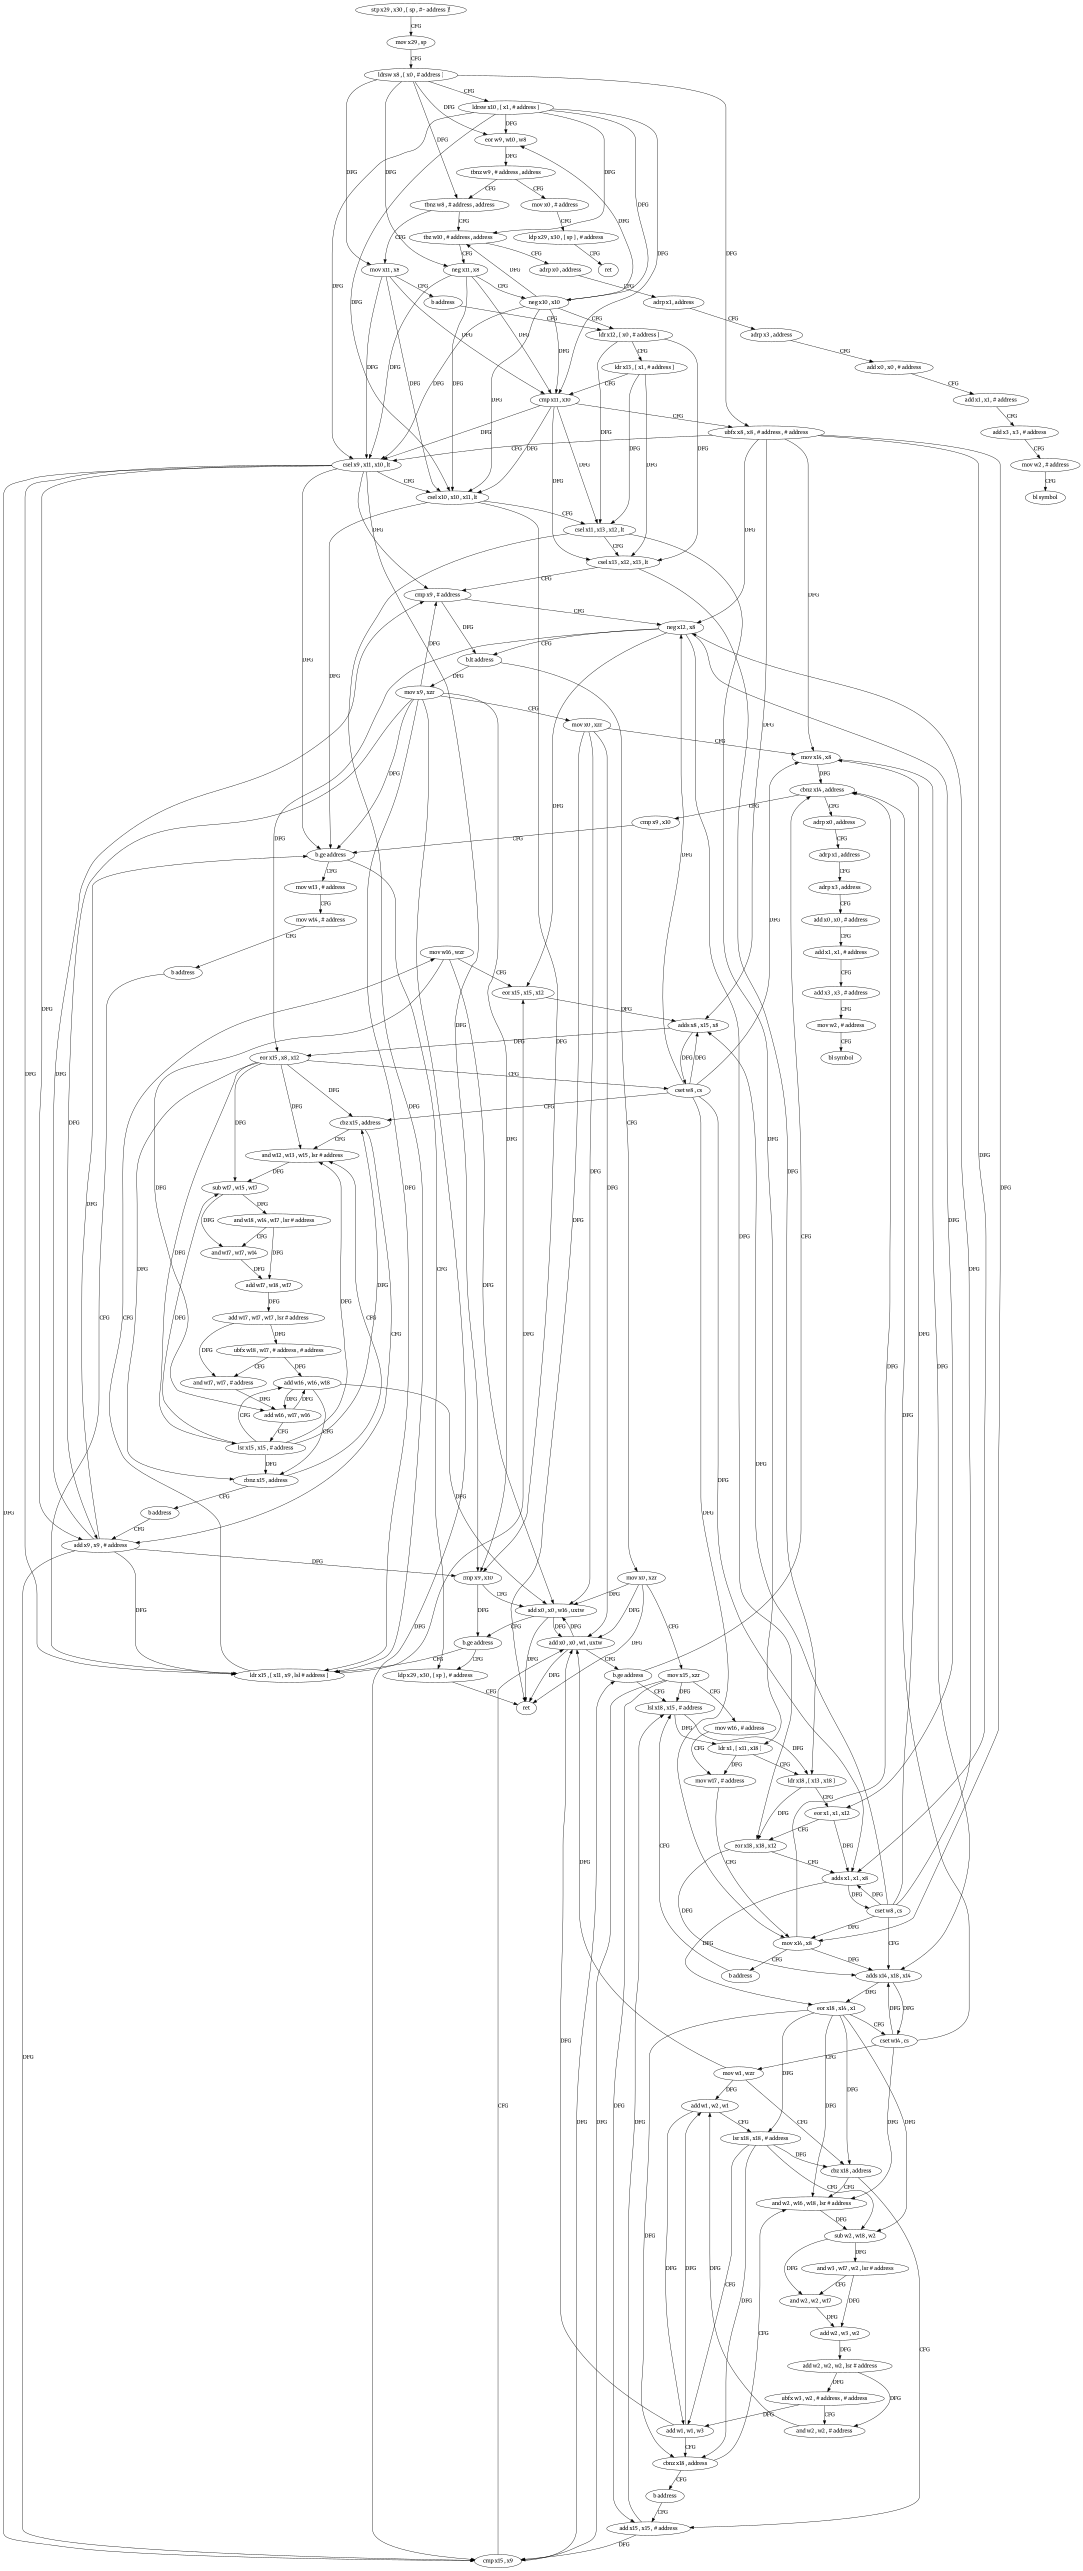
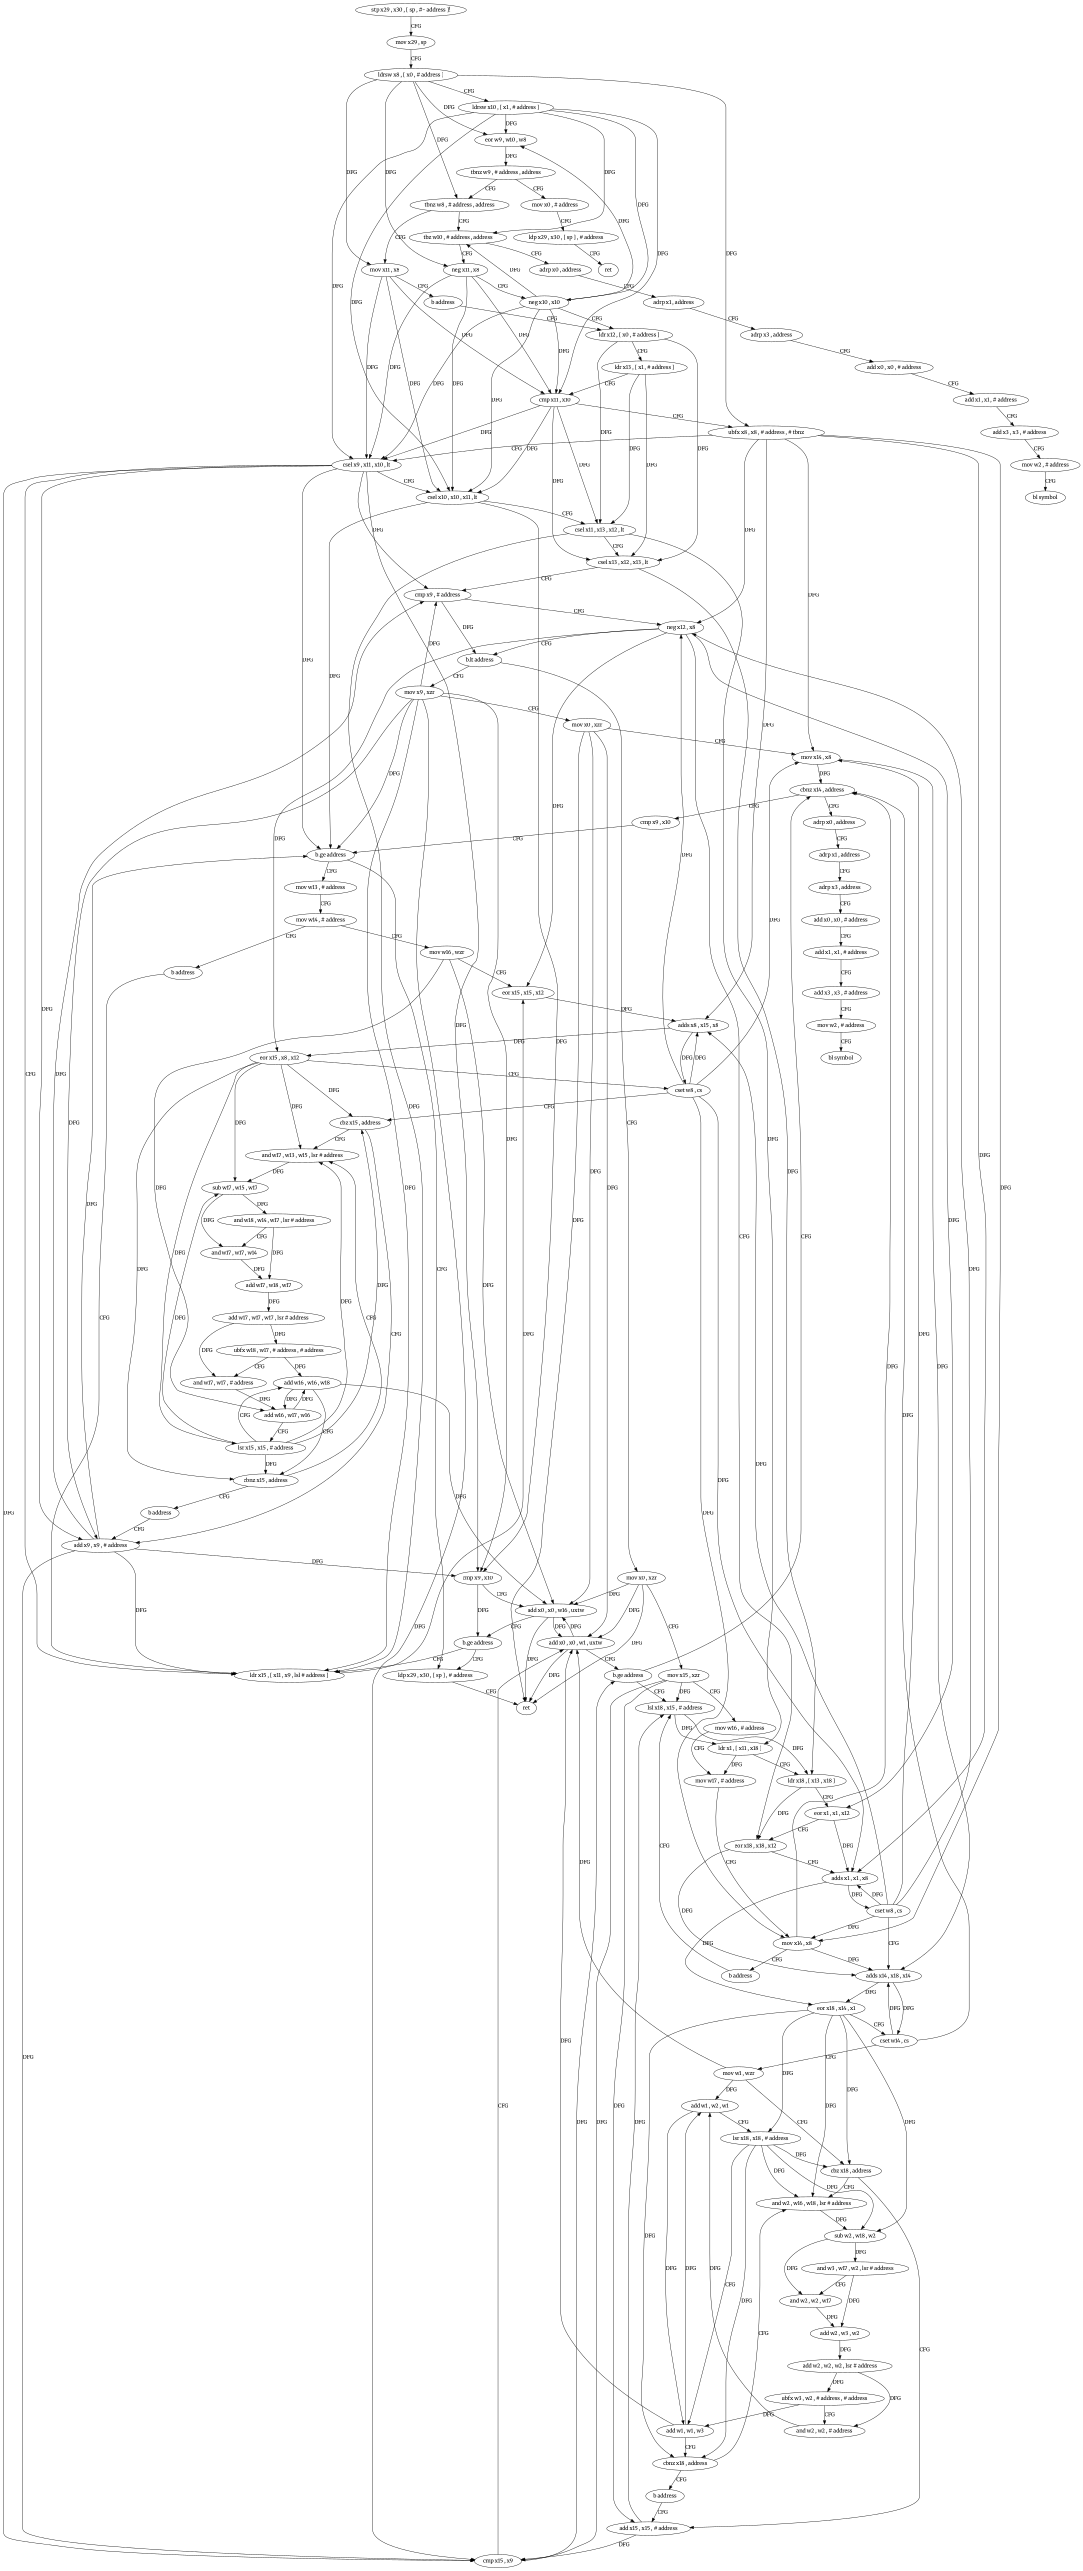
(766, 433) -> (766, 433)
(458, 676) -> (458, 676)
(31, 1074) -> (31, 1074)
(302, 1156) -> (302, 1156)
(745, 1237) -> (745, 1237)
(123, 1255) -> (385, 937)
(888, 2132) -> (772, 2175)
(832, 2187) -> (832, 2187)
